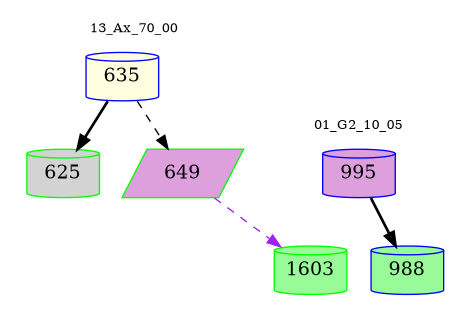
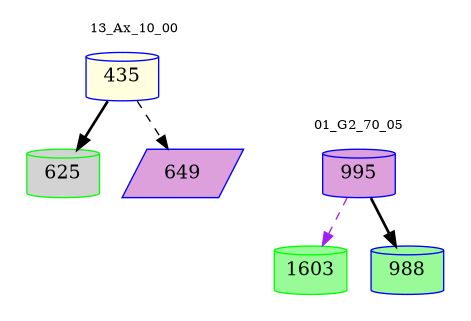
(134, 29) -> (134, 29)
(122, 77) -> (122, 77)
(359, 126) -> (359, 126)
(183, 173) -> (183, 173)
(242, 218) -> (338, 216)
